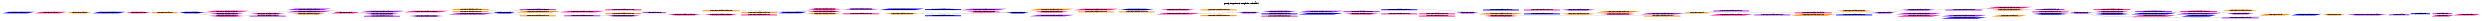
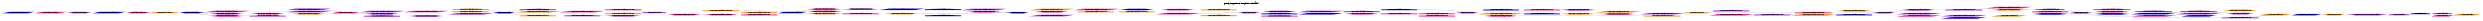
(79, 13) -> (79, 13)
(2275, 15) -> (2275, 15)
(2467, 15) -> (2467, 15)
